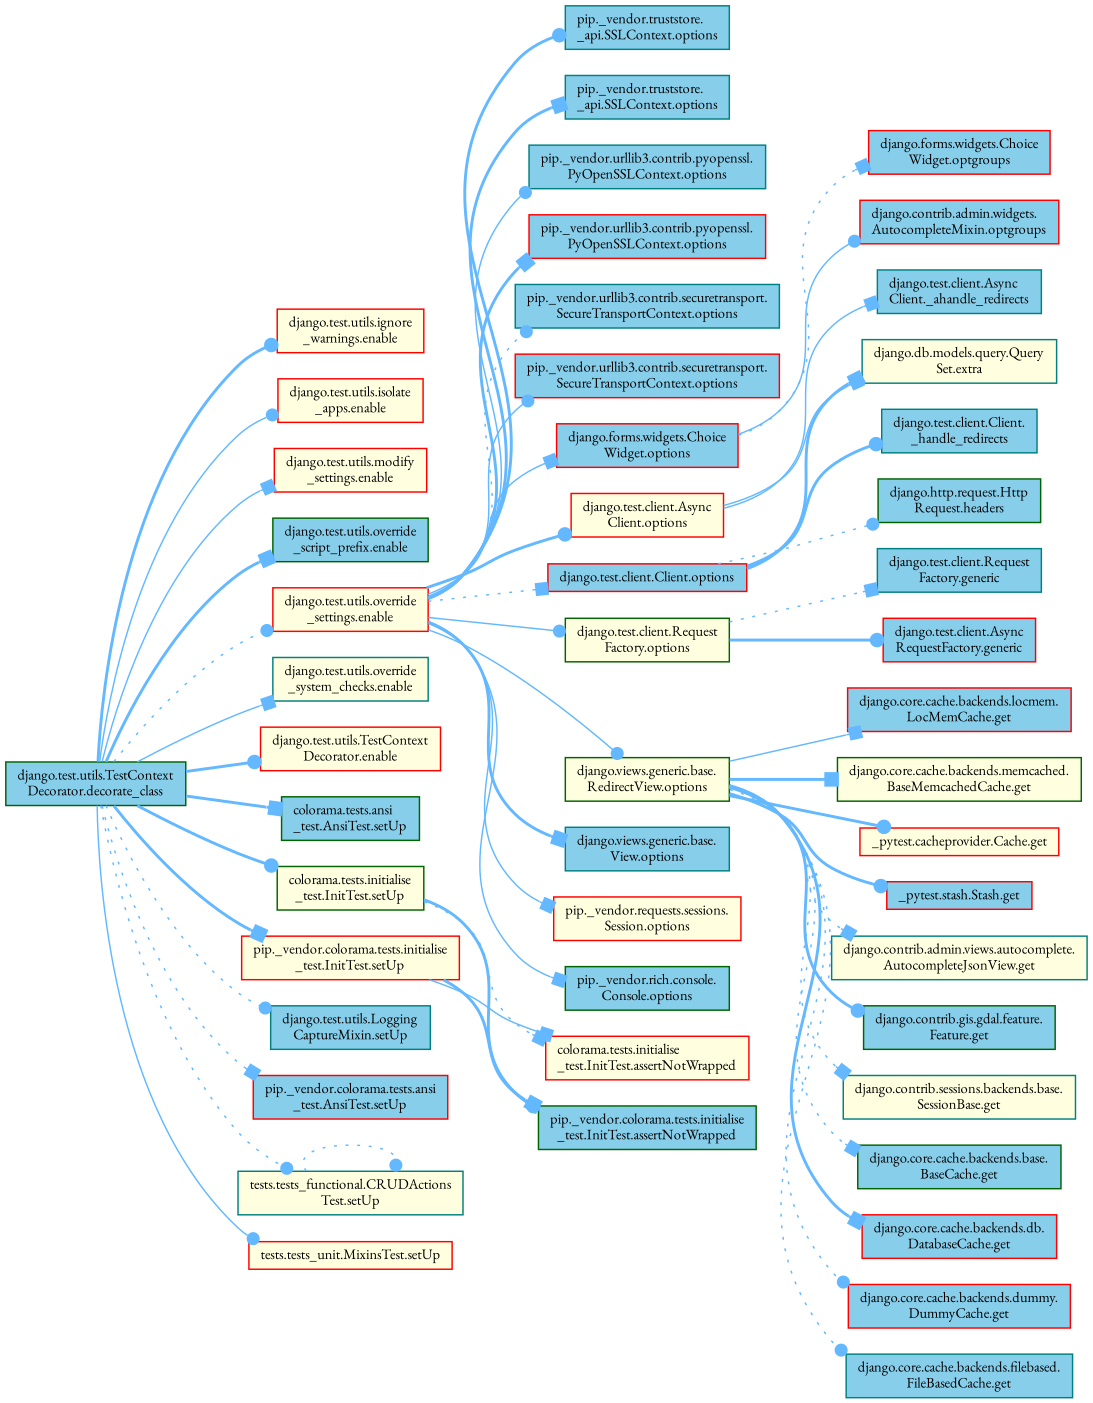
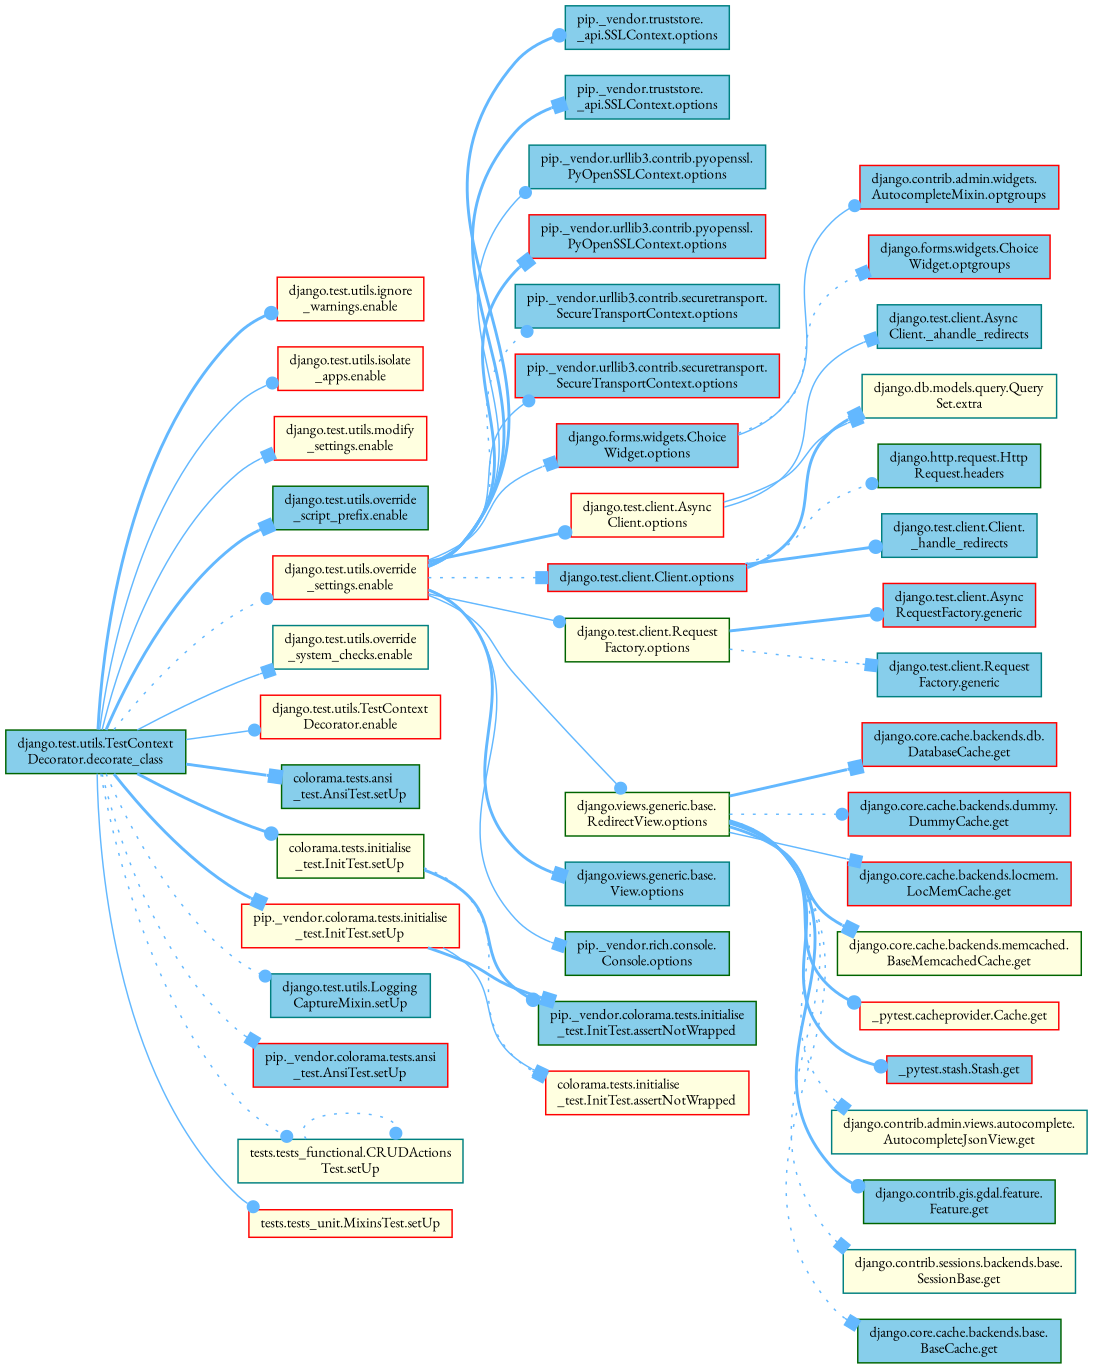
(217, 767) -> (217, 735)
(647, 919) -> none
(959, 1376) -> none
